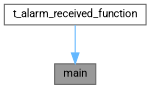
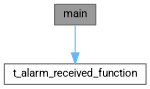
(75, 39) -> (75, 39)
